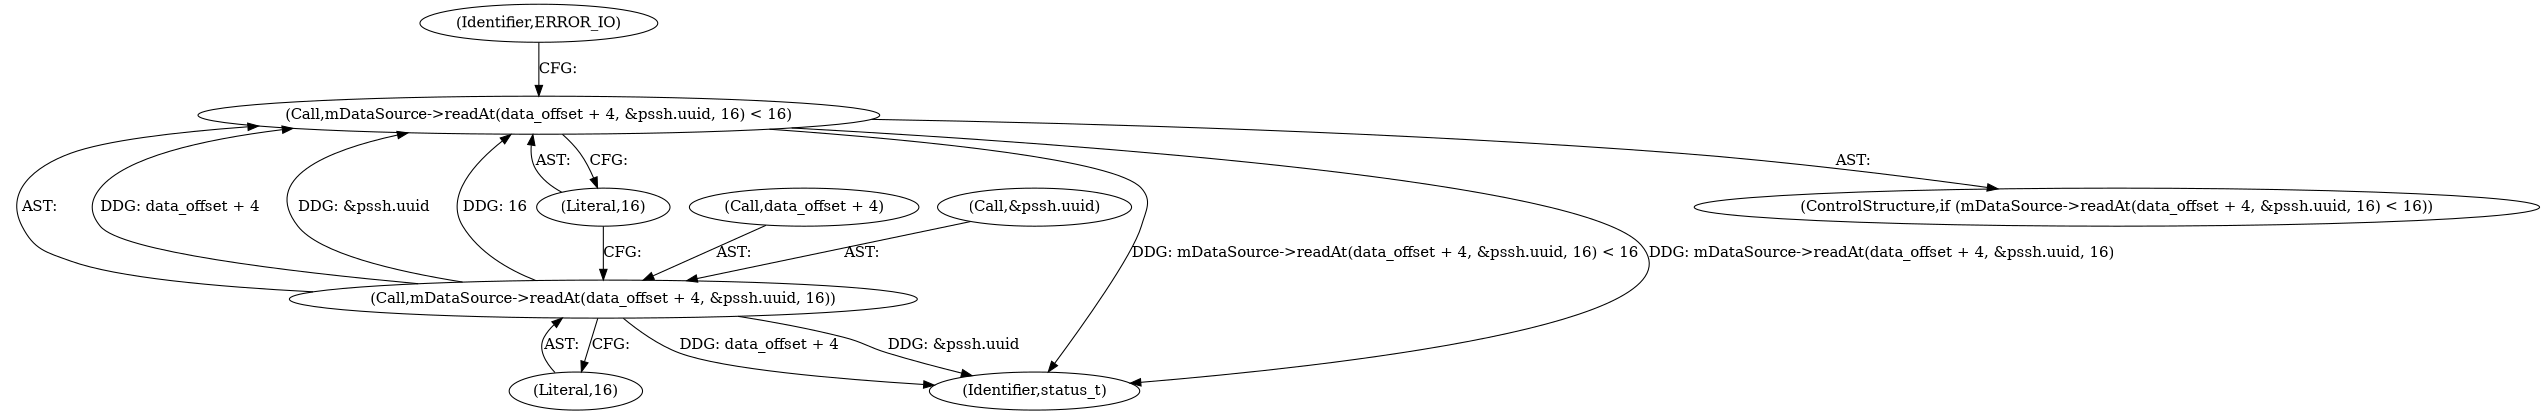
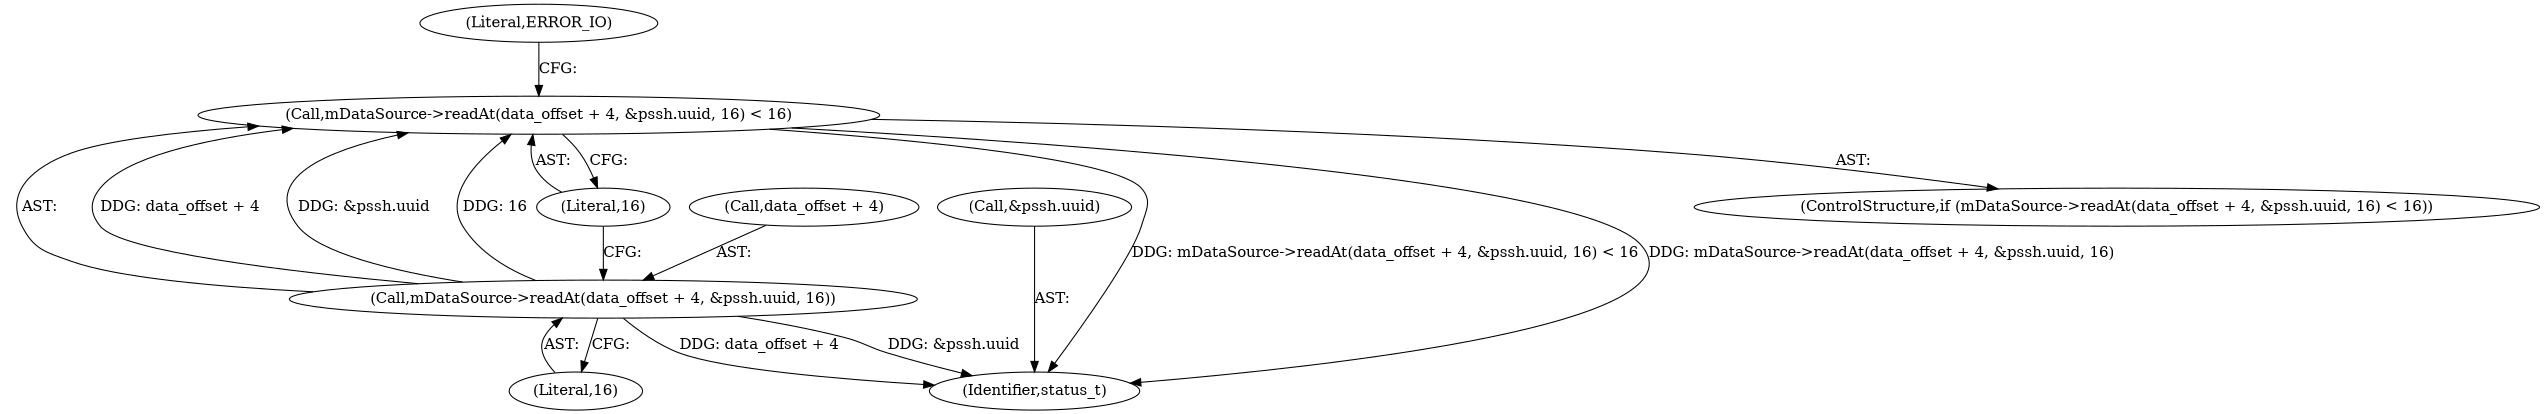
(539, 23) -> (539, 23)
(834, 250) -> (1035, 294)
